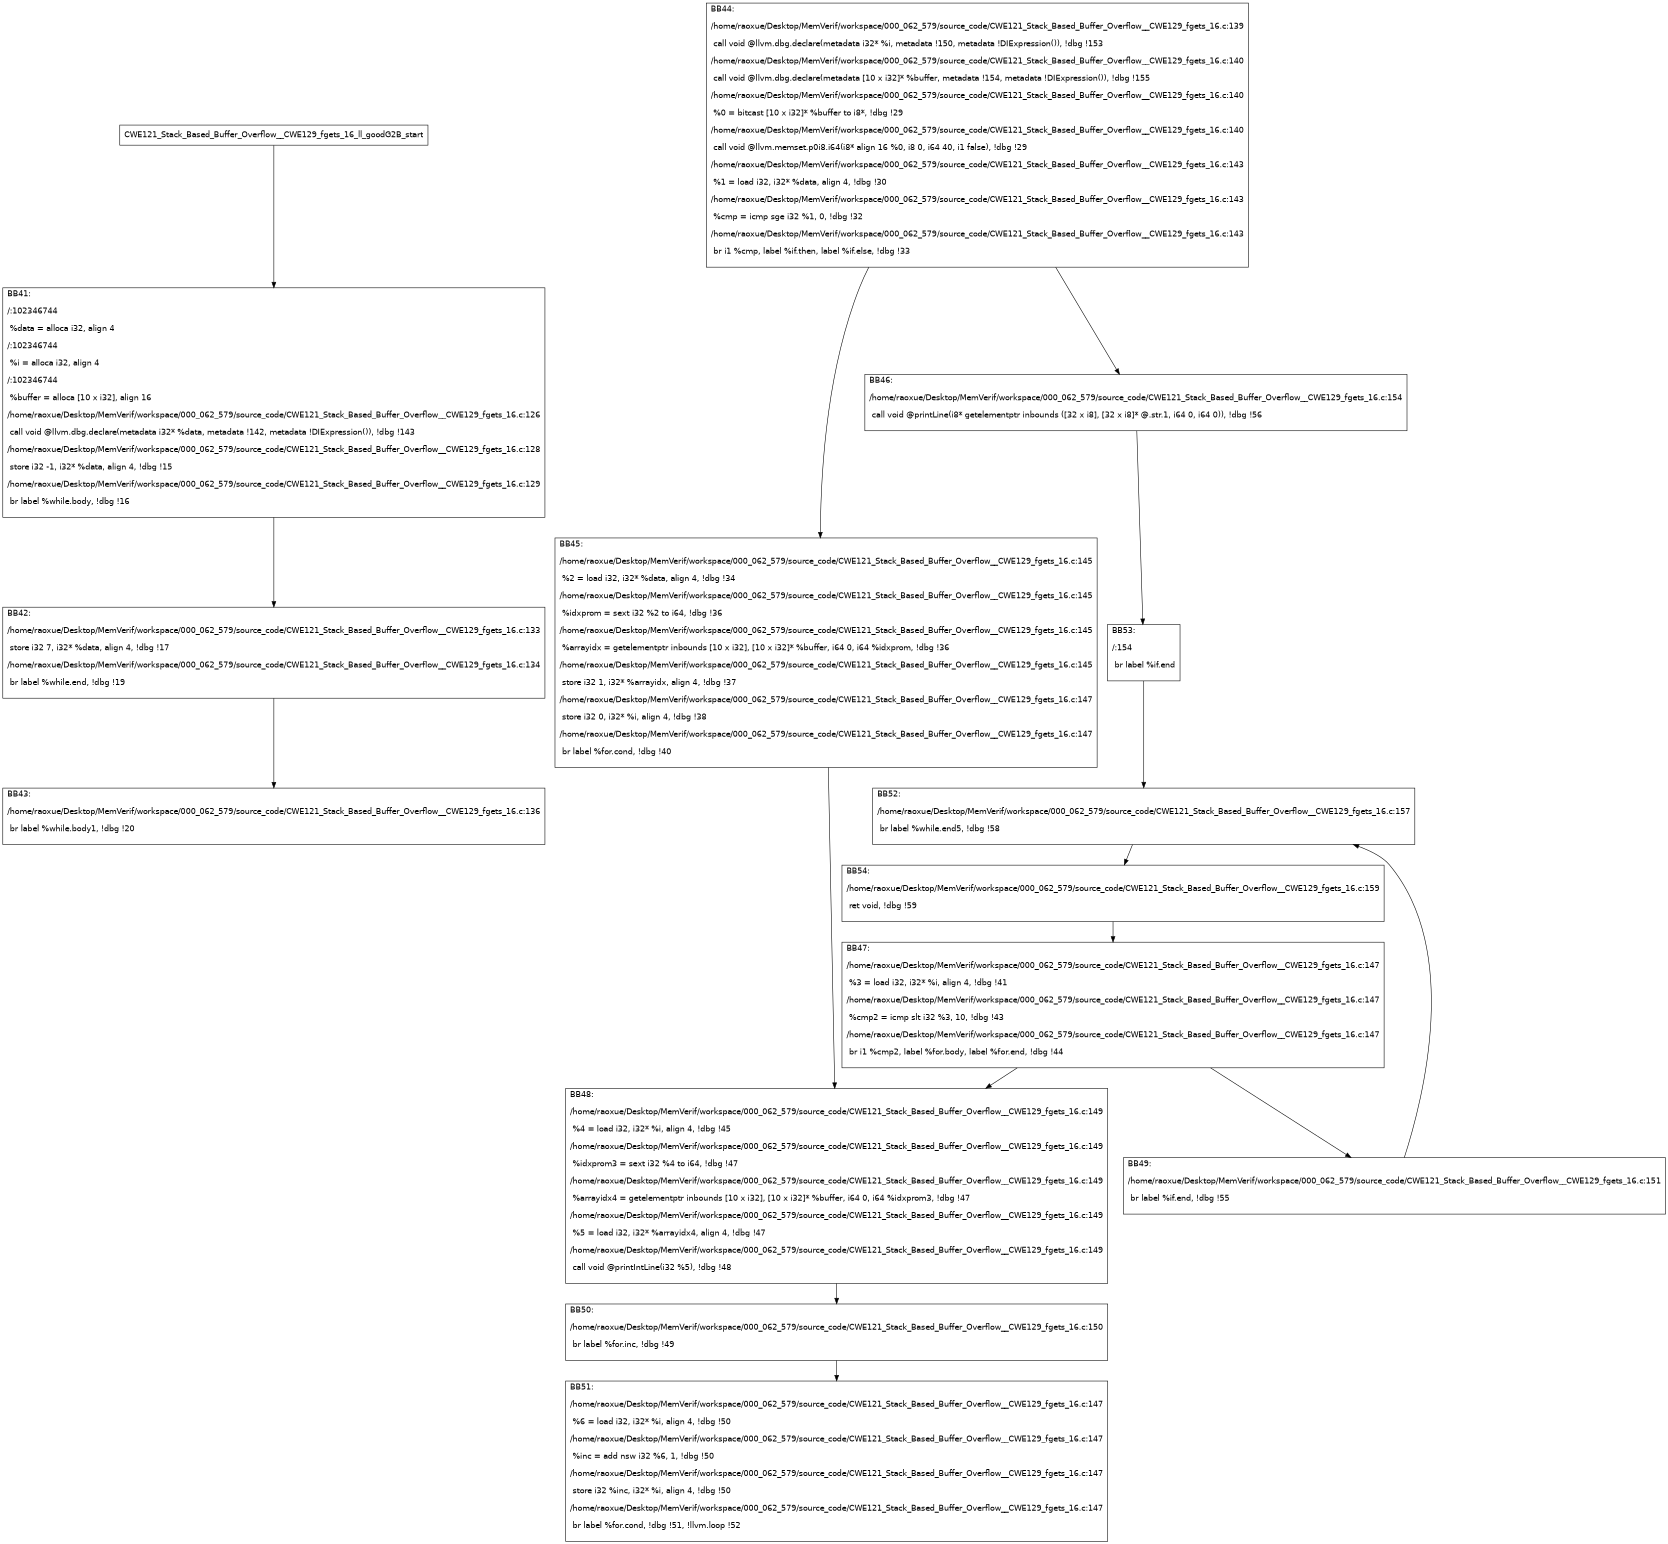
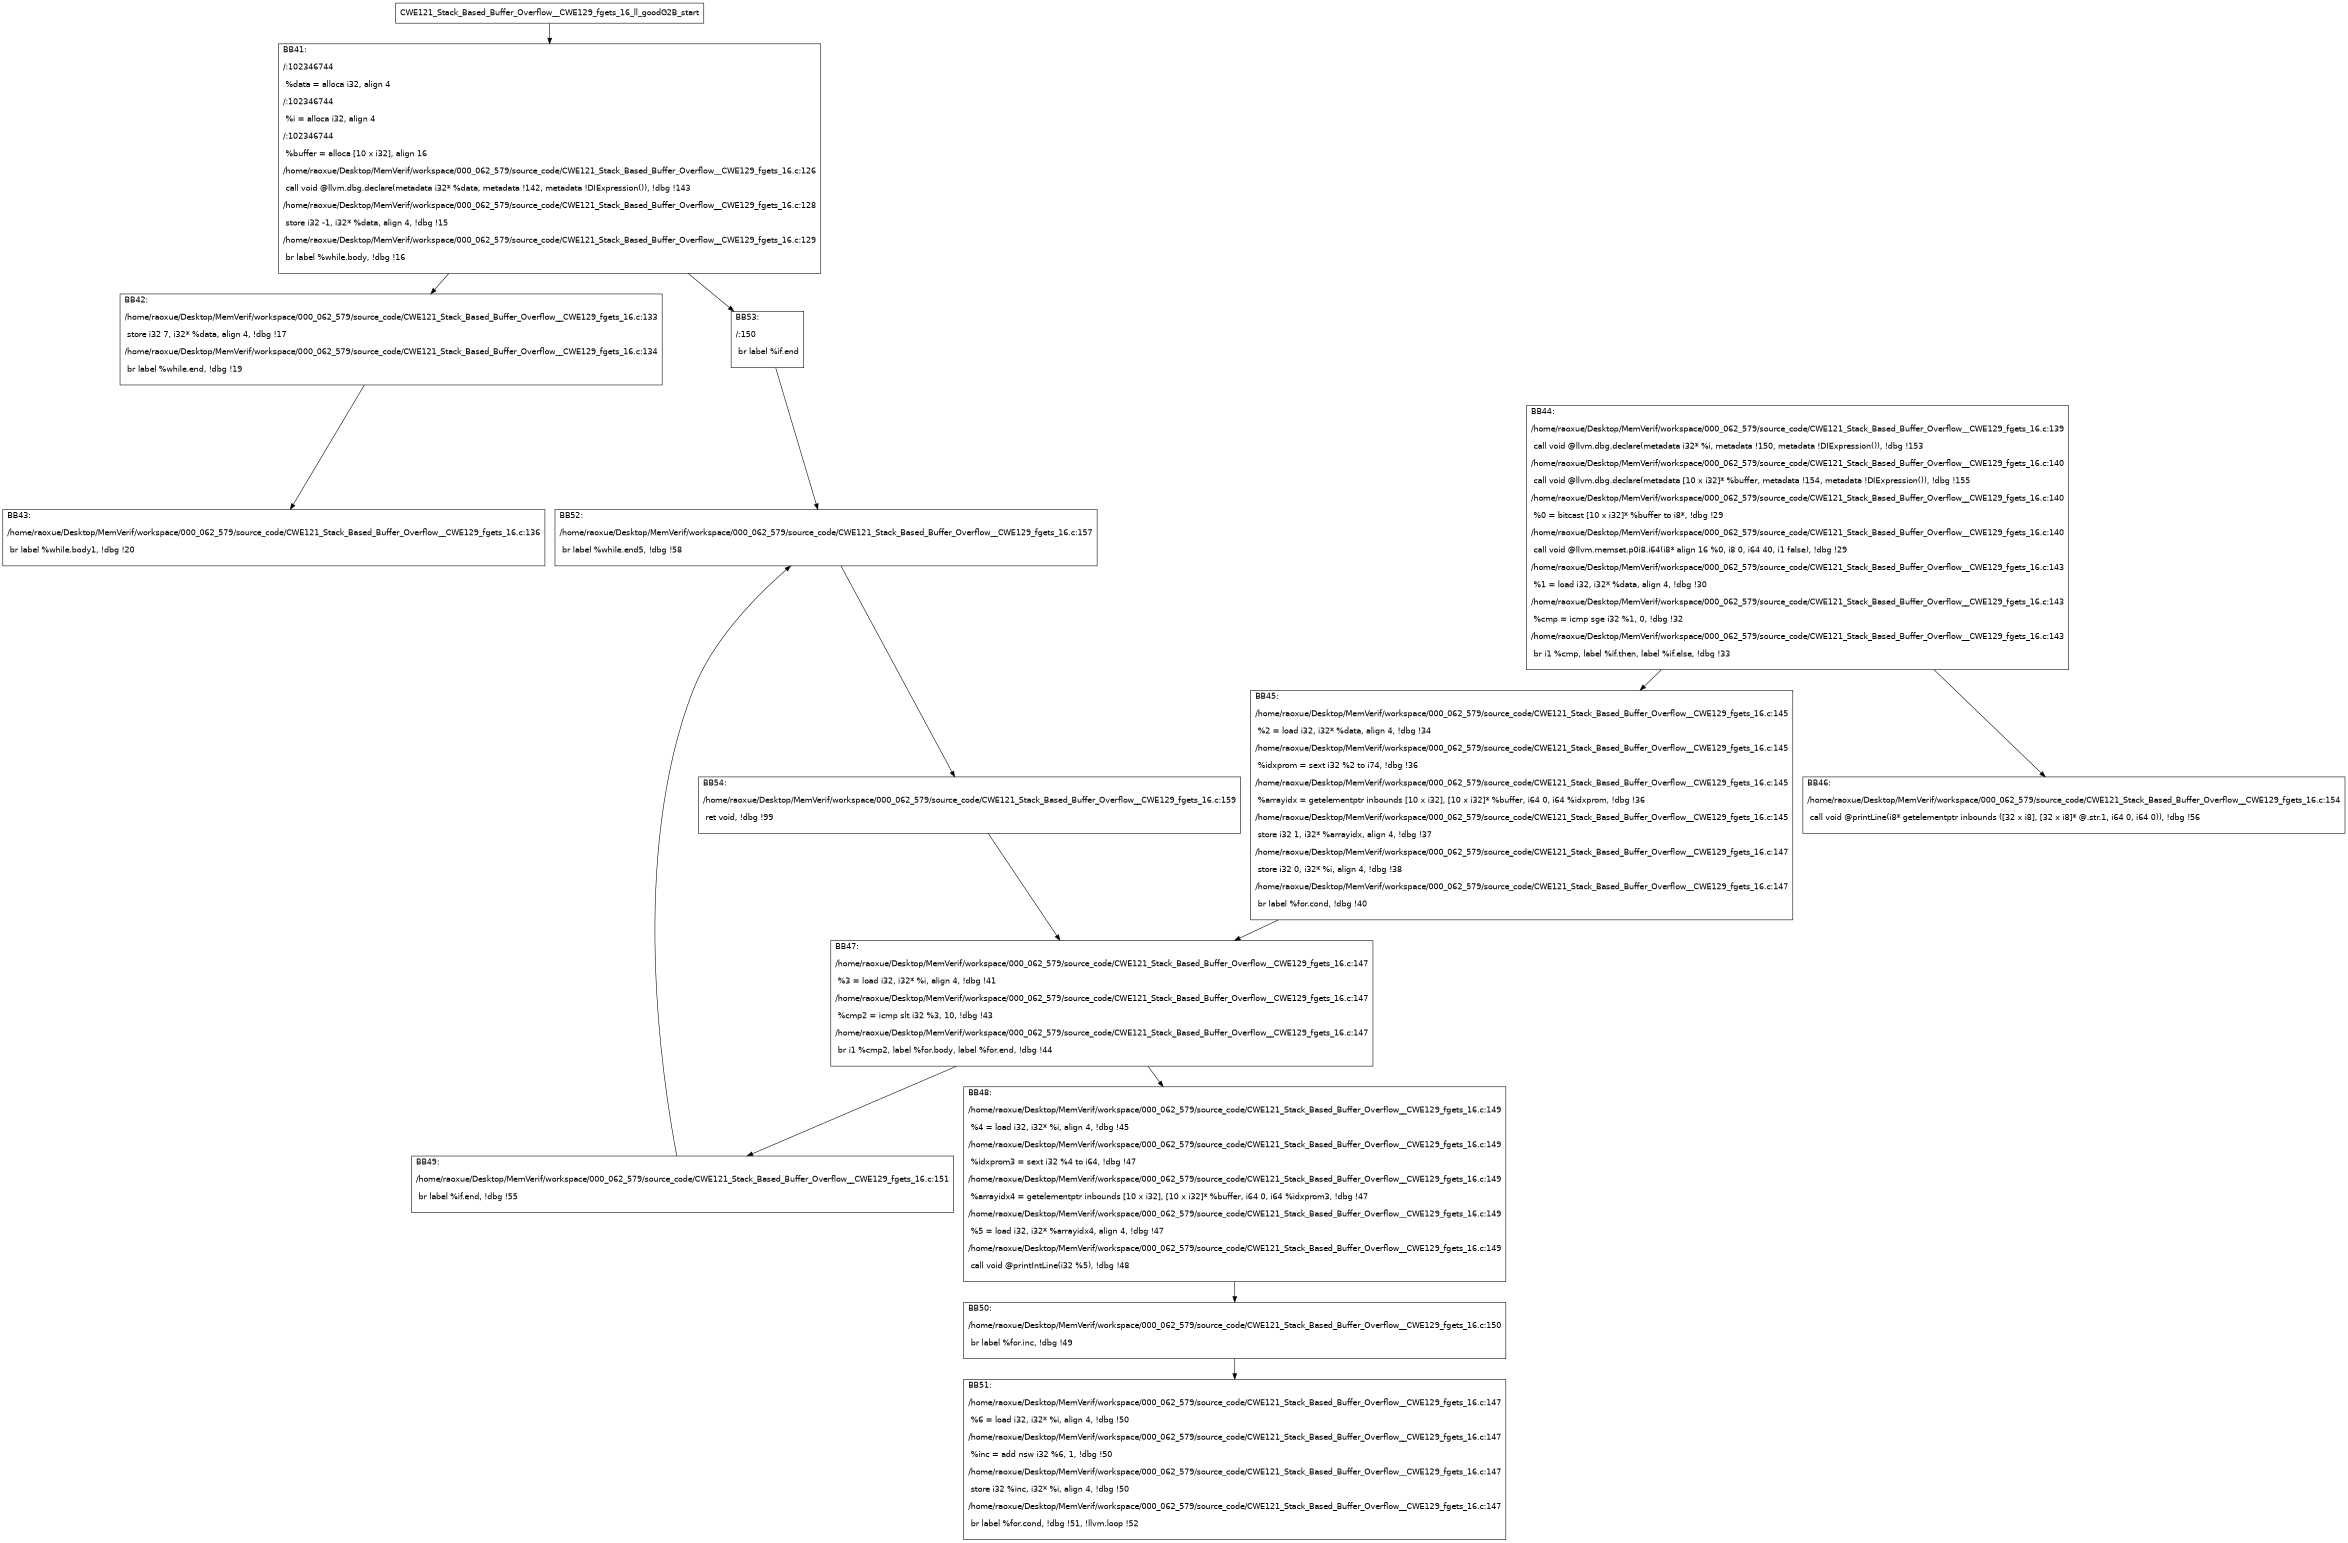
(1140, 525) -> (709, 290)
(641, 613) -> (1337, 766)
(1122, 648) -> (746, 335)
(882, 906) -> (738, 818)
(831, 925) -> (1259, 929)
